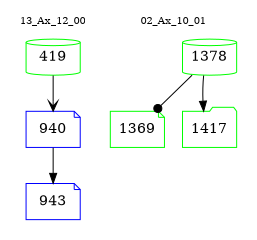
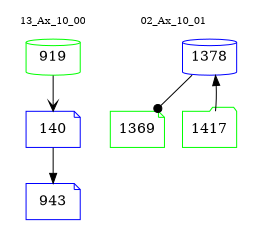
(53, 22) -> (53, 22)
(53, 57) -> (53, 57)
(210, 57) -> (210, 57)
(203, 88) -> (216, 98)
(53, 129) -> (53, 129)
